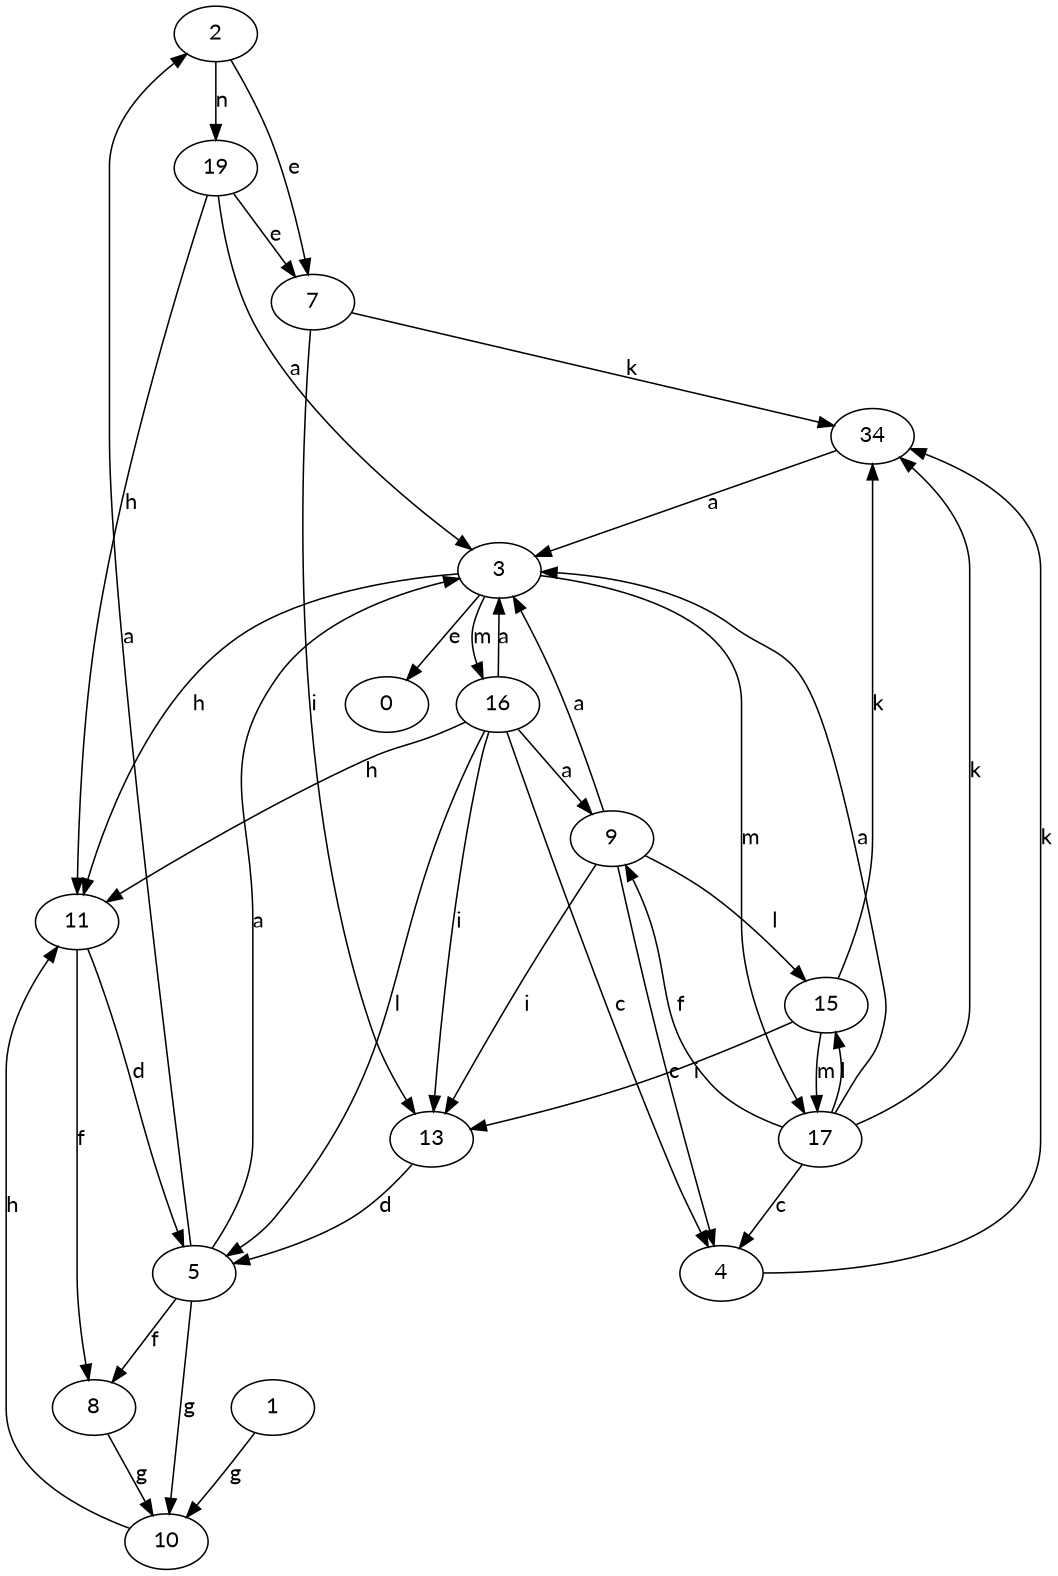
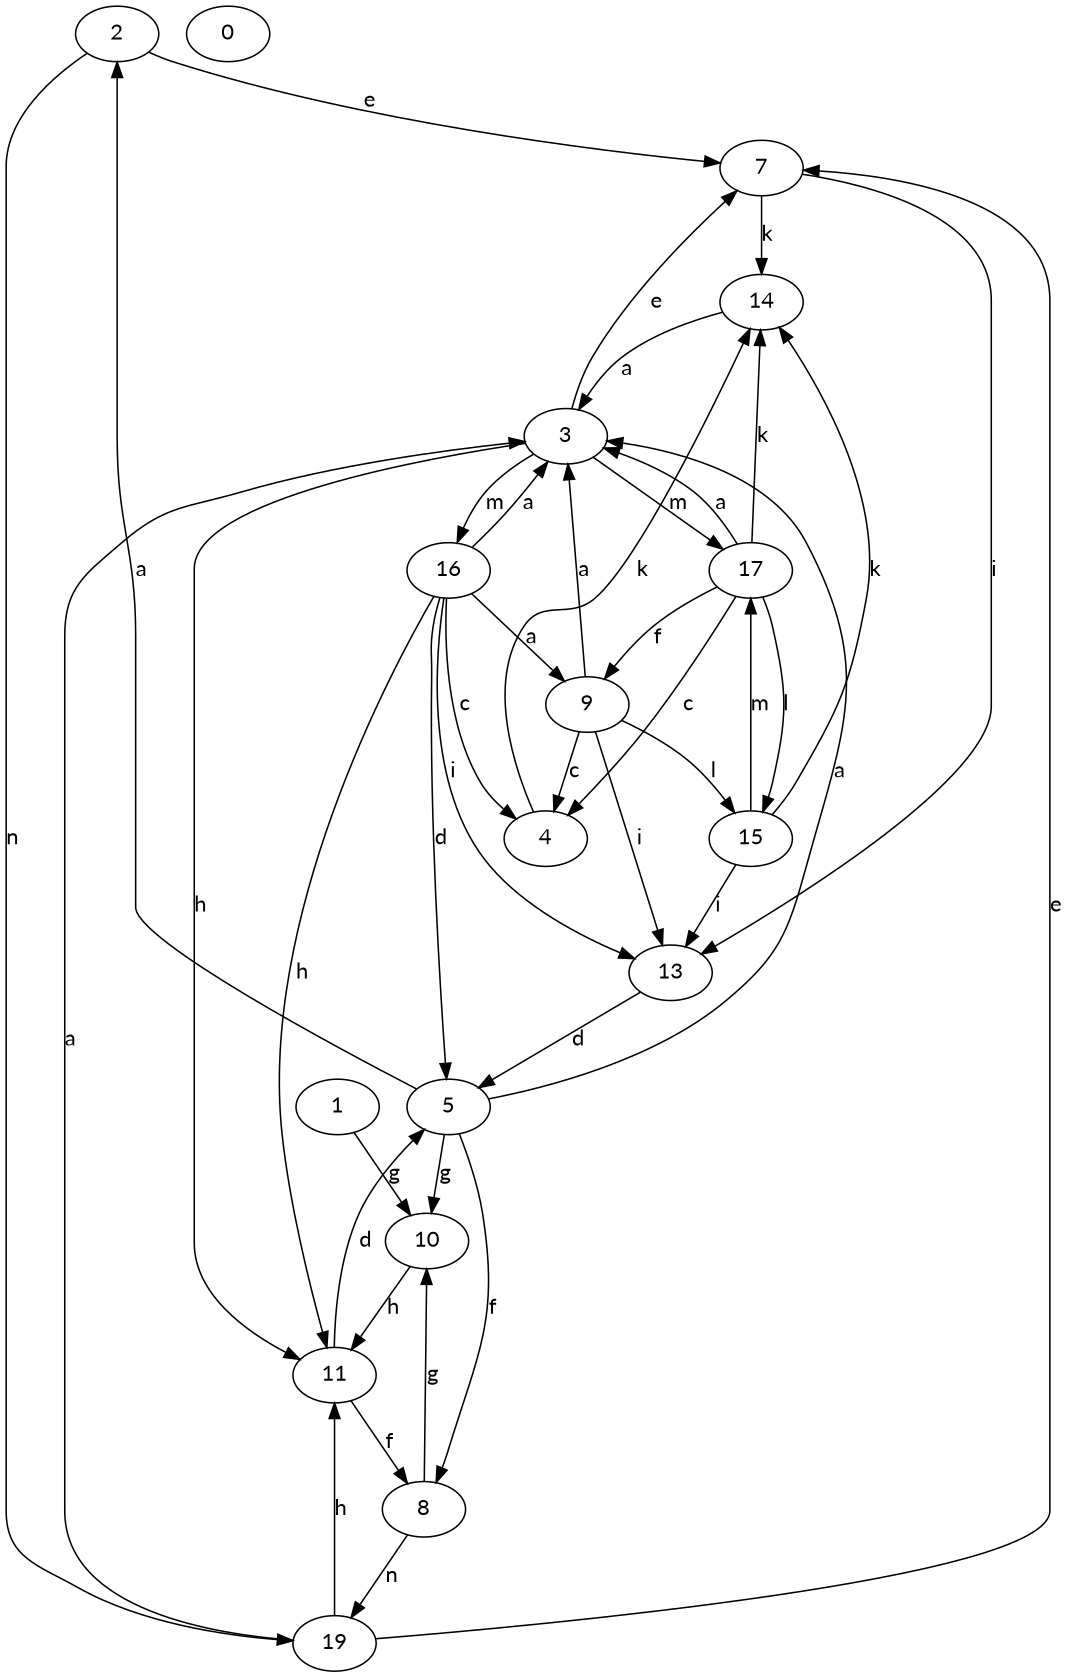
(873, 436) -> (762, 302)
(448, 632) -> (636, 296)
(398, 1005) -> (441, 839)
none -> (384, 1570)
